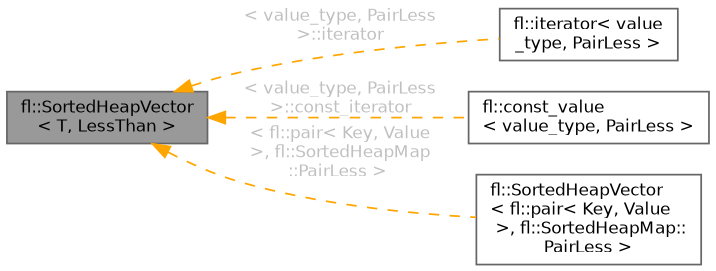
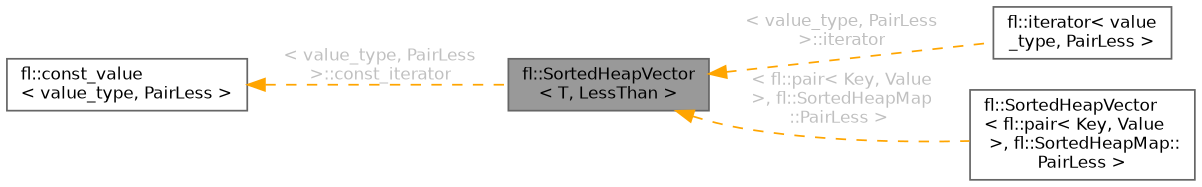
(347, 118) -> (387, 85)
